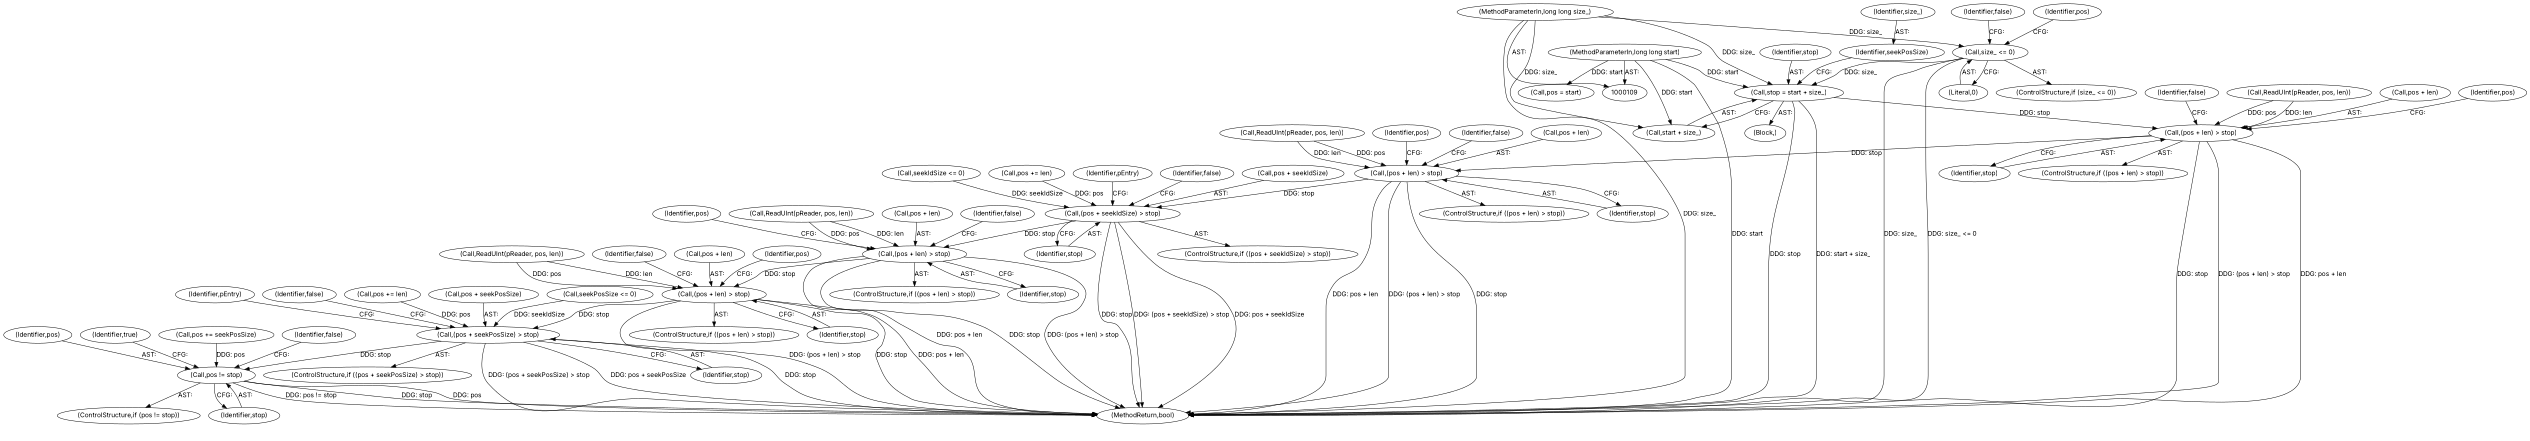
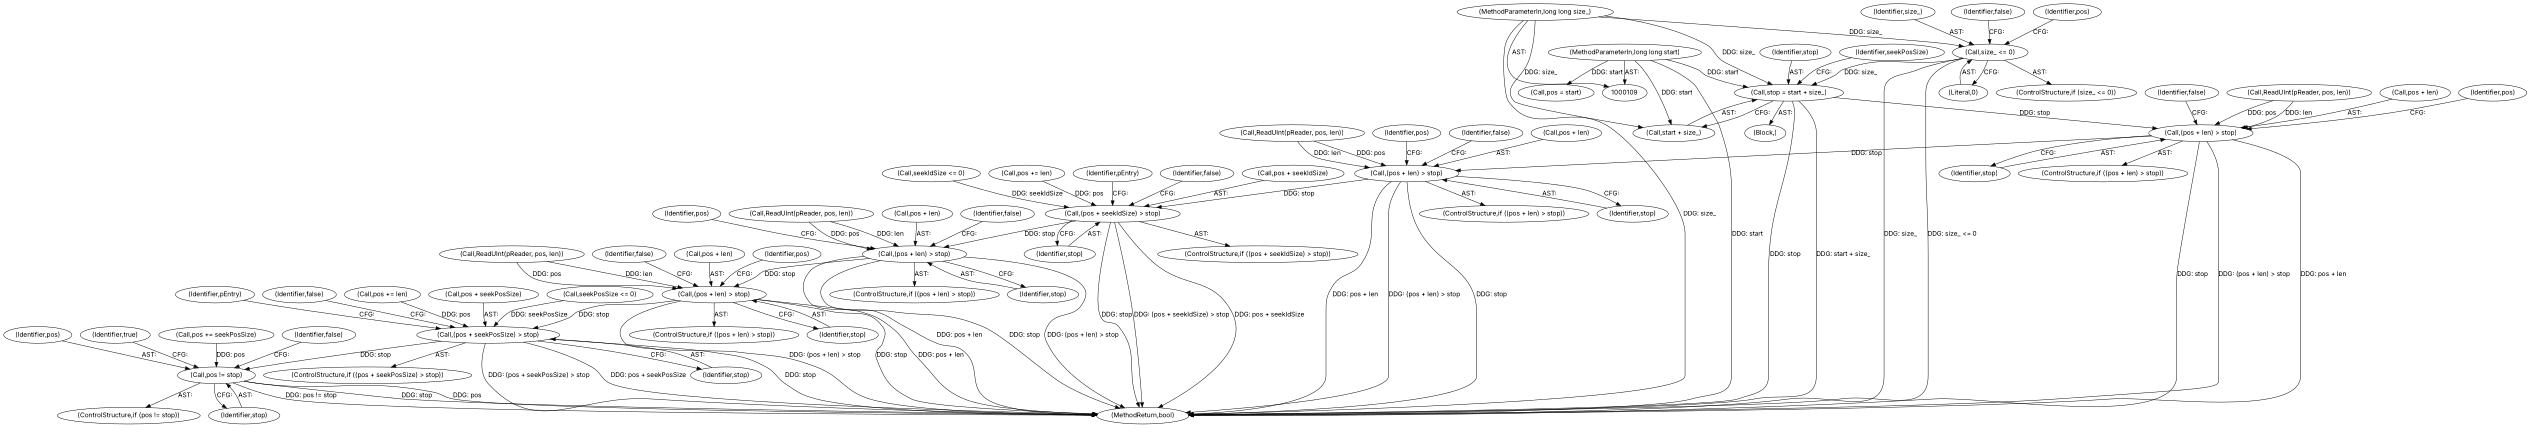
(1895, 30) -> (1942, 31)
(540, 315) -> (540, 315)
